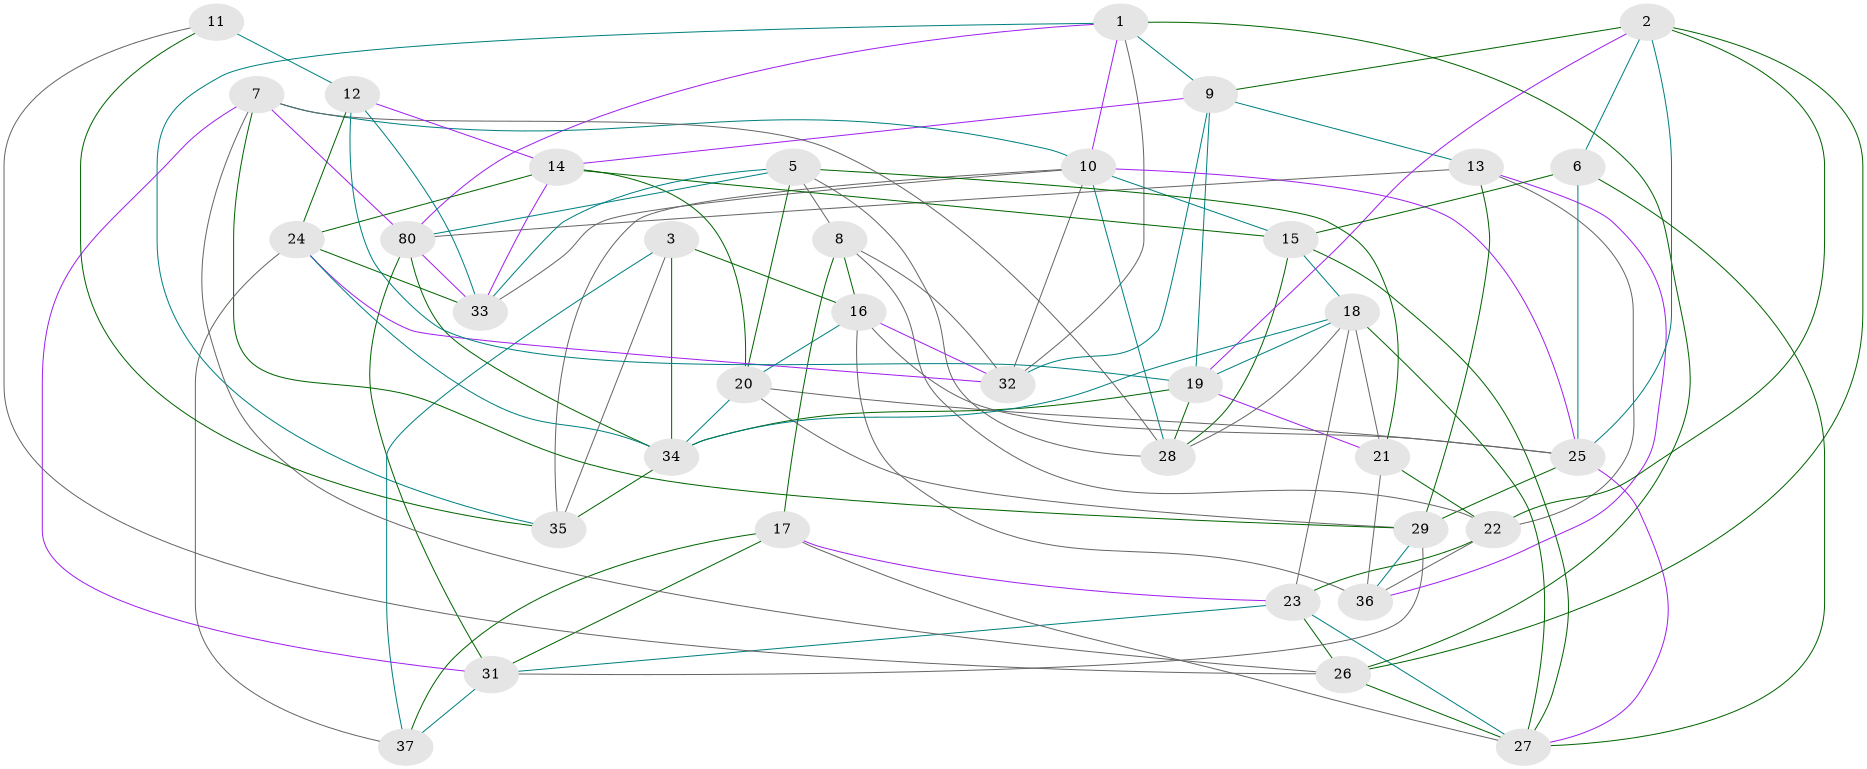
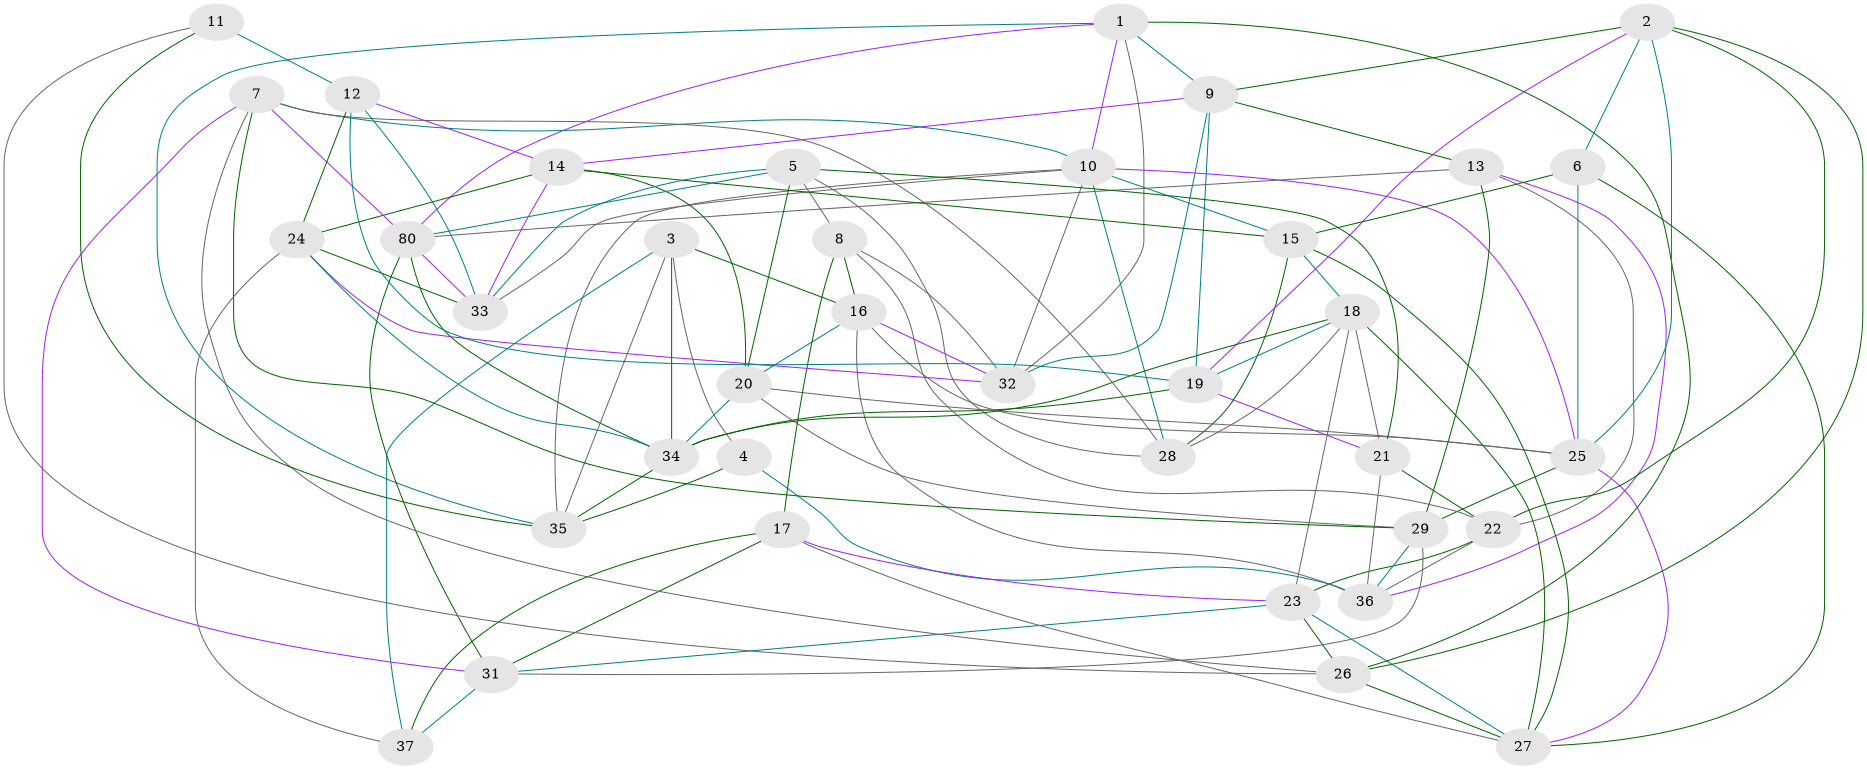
(1343, 131) -> (1343, 131)
(1078, 394) -> (1078, 394)
(1183, 416) -> none
none -> (744, 457)
